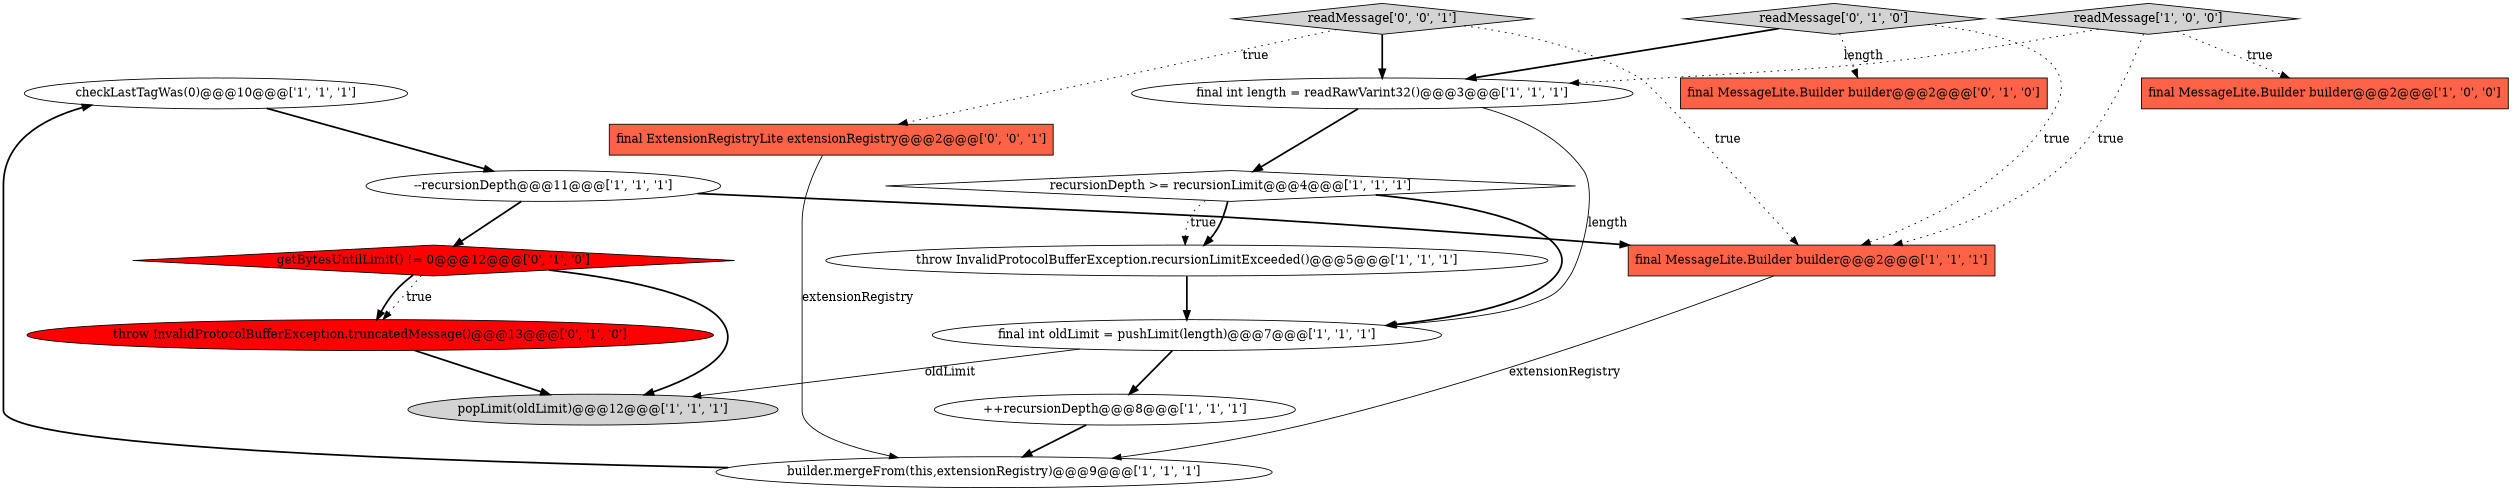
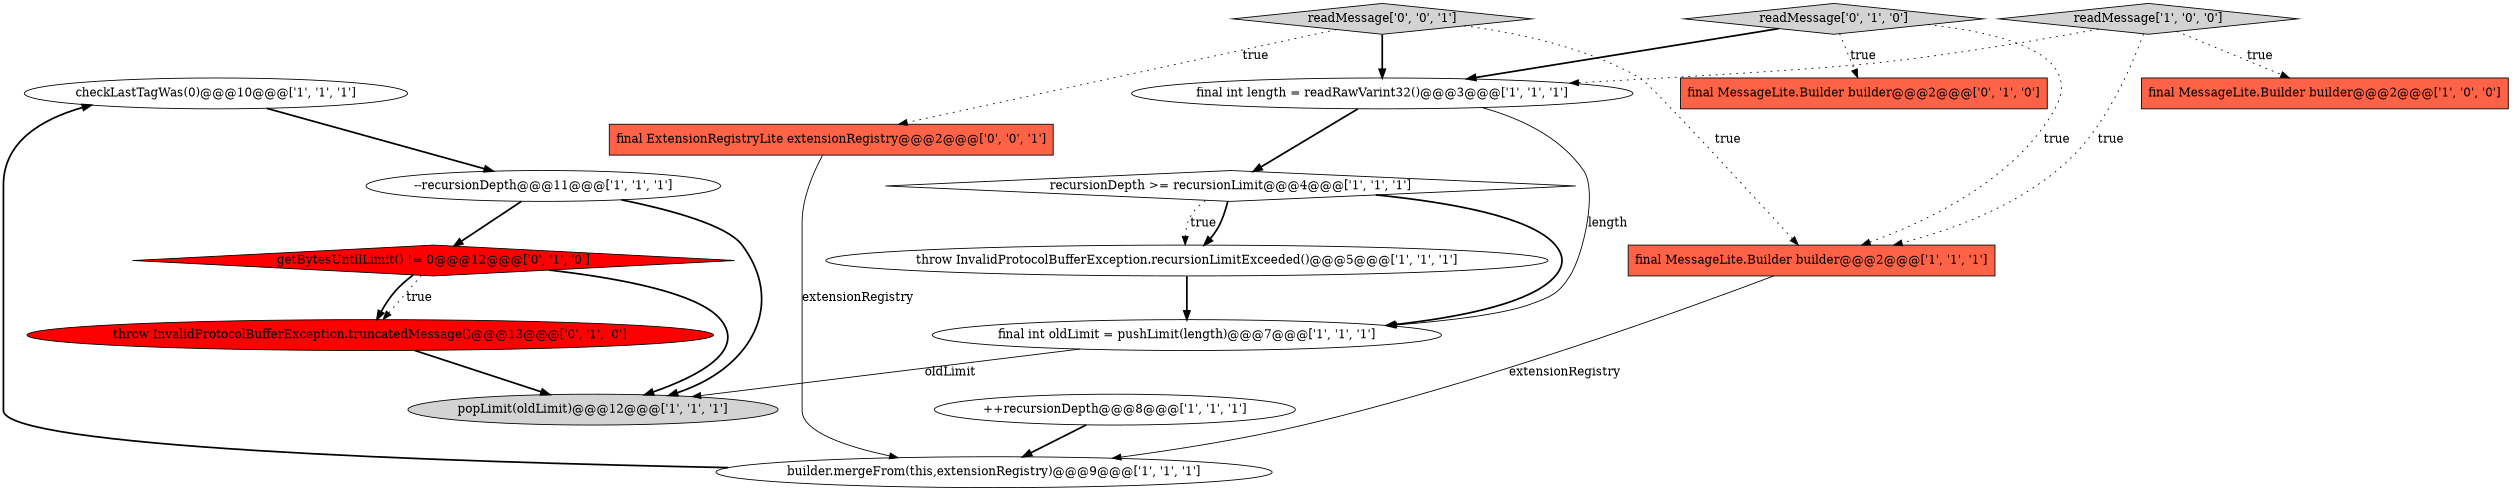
(1863, 56) -> (1863, 56)
(1159, 214) -> (756, 273)
(1154, 369) -> none
